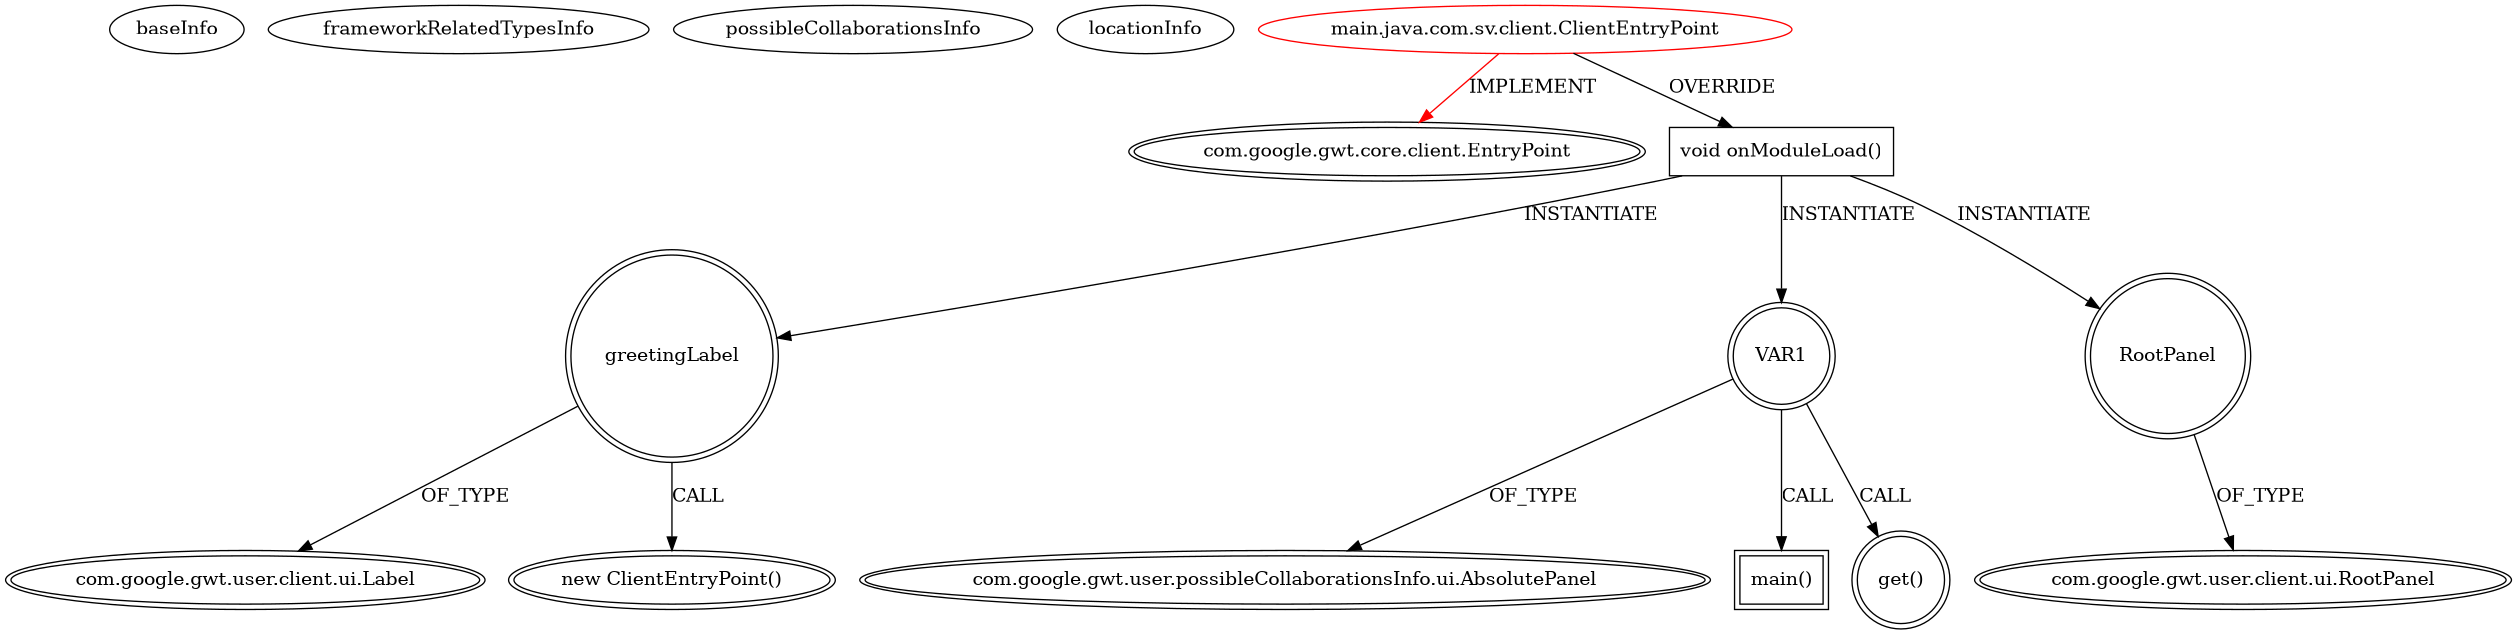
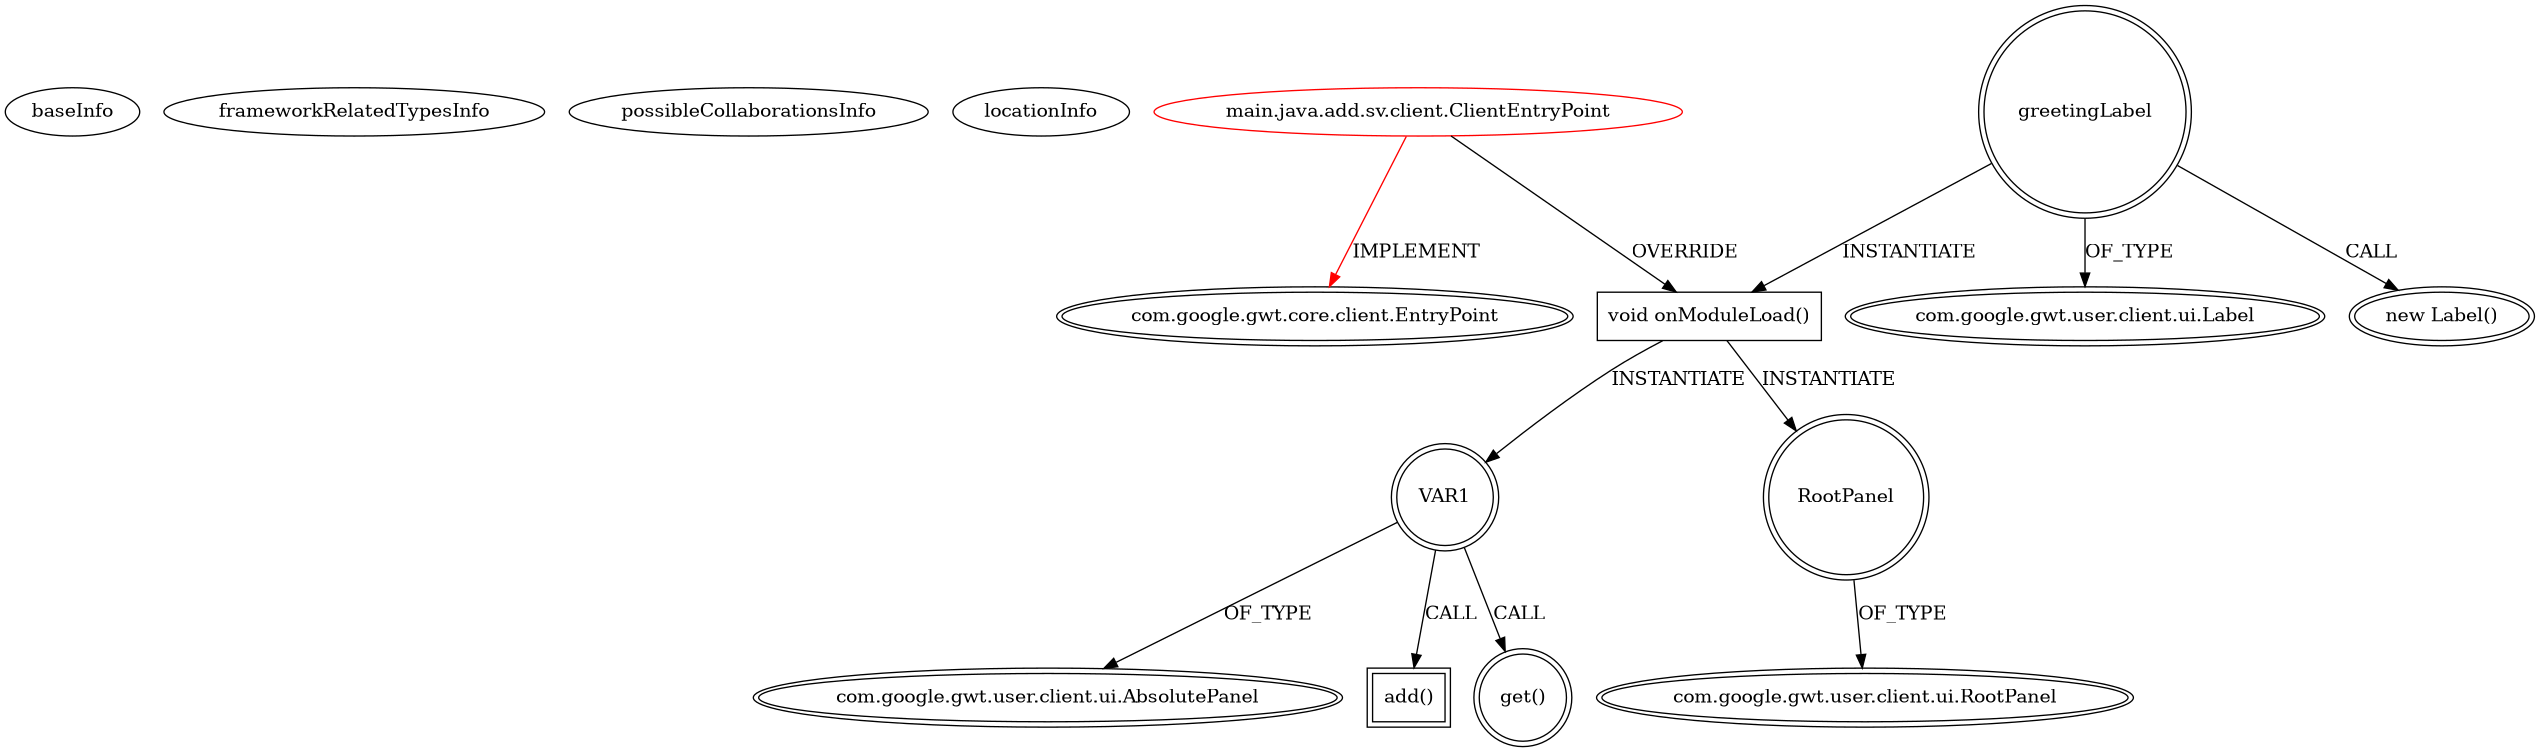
(1525, 30) -> (1418, 112)
(1237, 260) -> (1878, 224)
(672, 580) -> (2442, 316)
(1285, 580) -> (1048, 698)
(1781, 580) -> (1409, 698)
